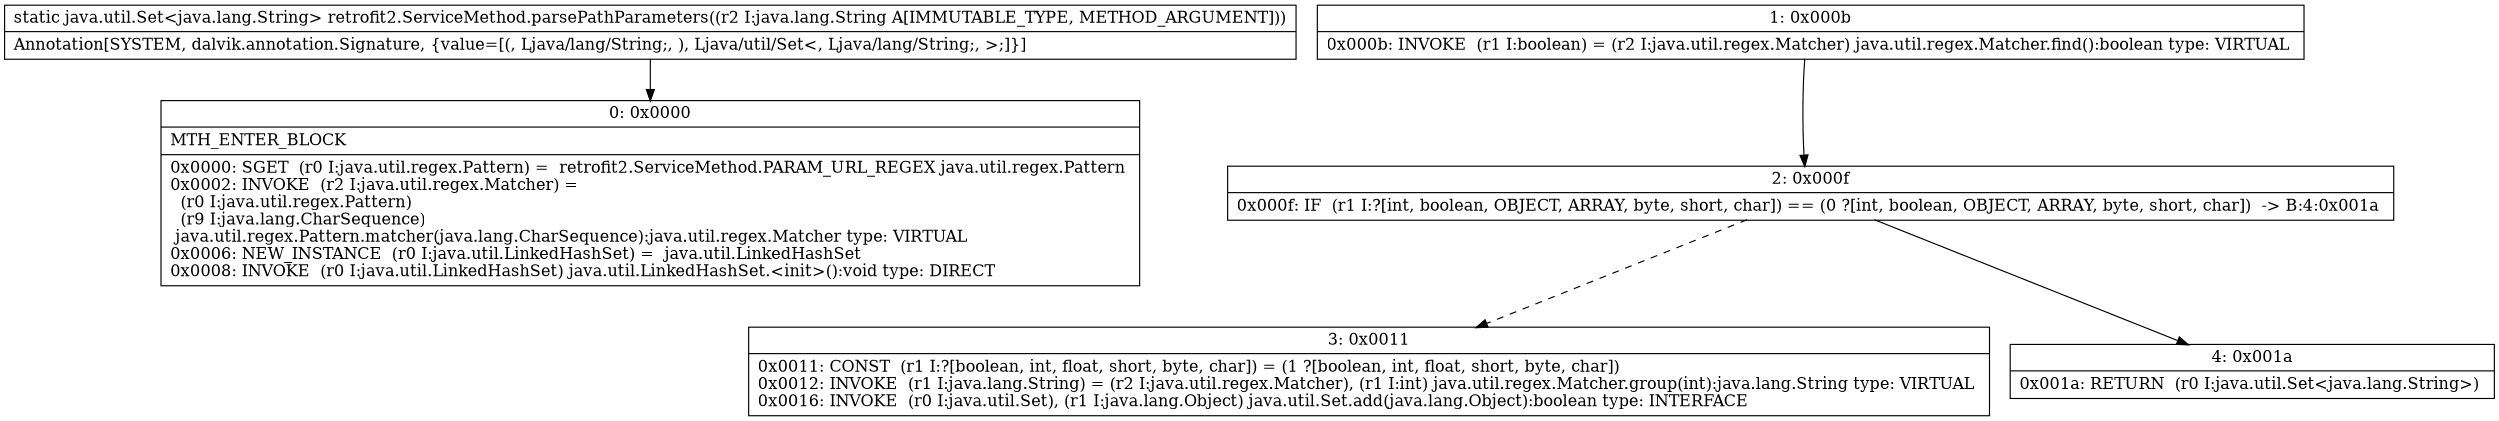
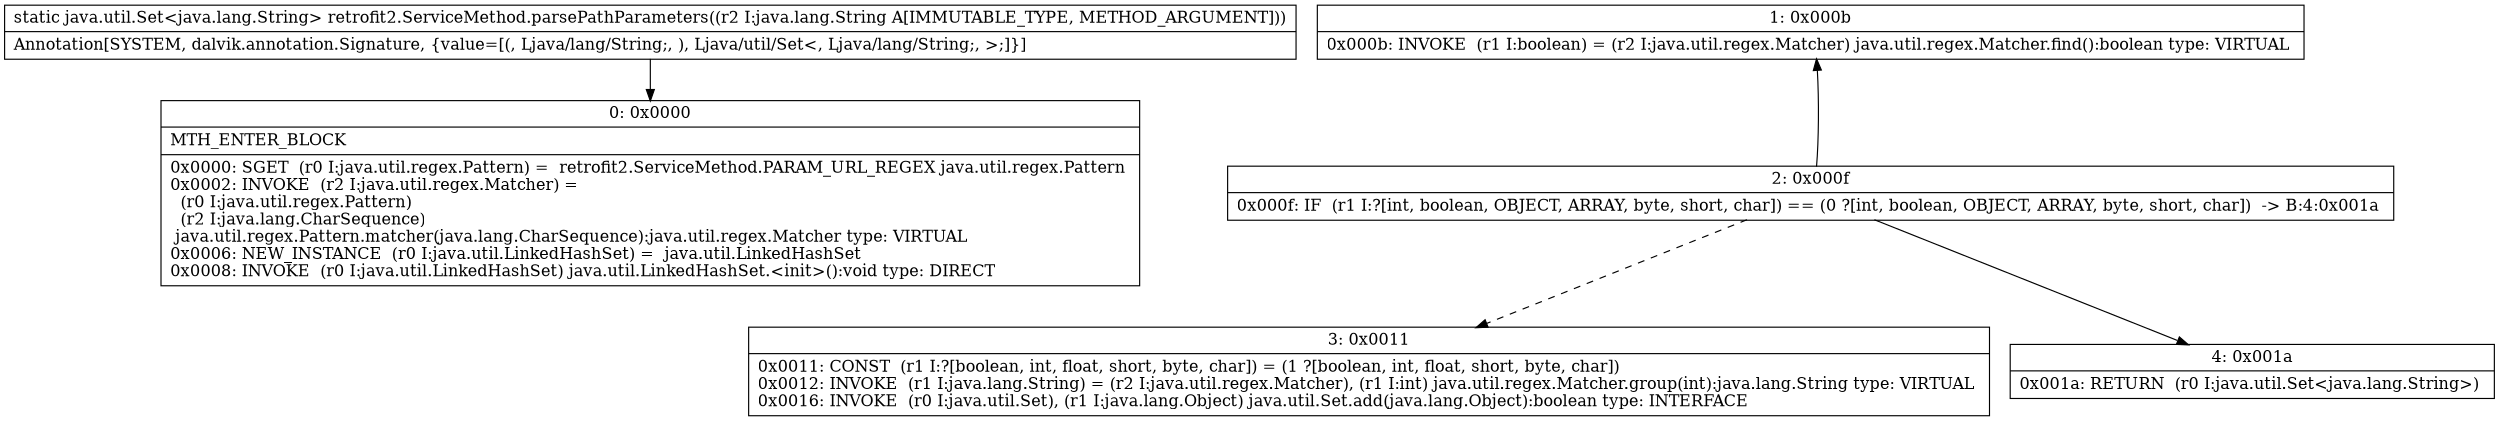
(1803, 107) -> (1818, 119)
(298, 220) -> (298, 220)
